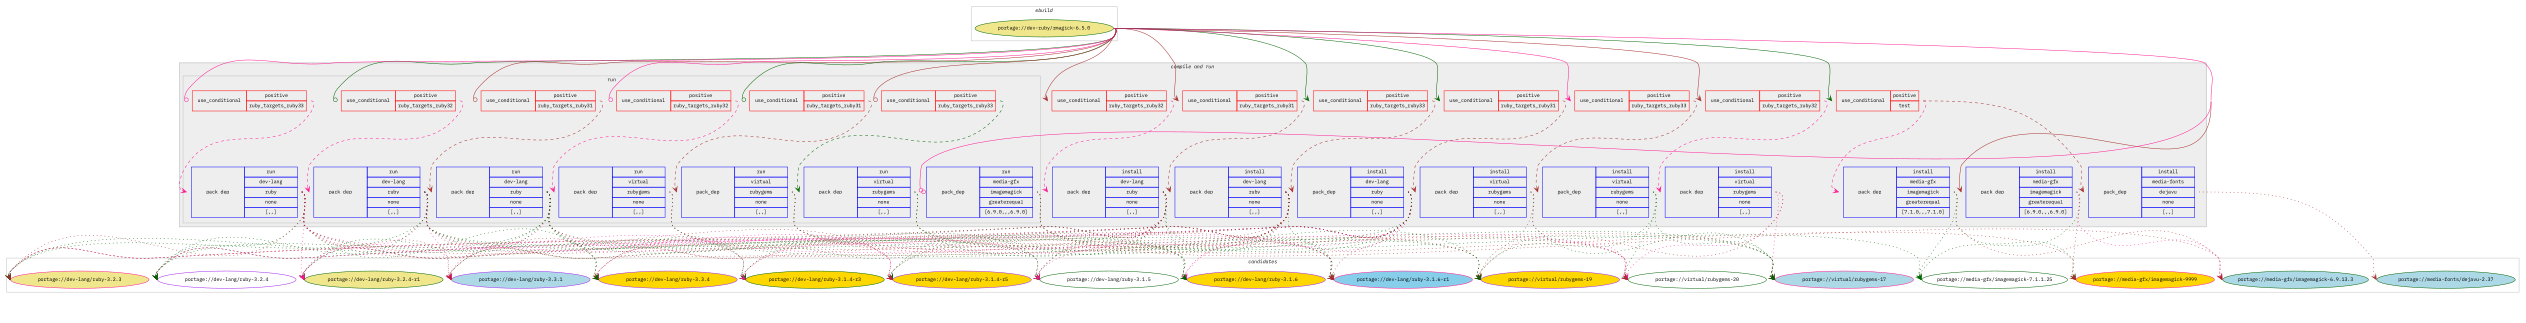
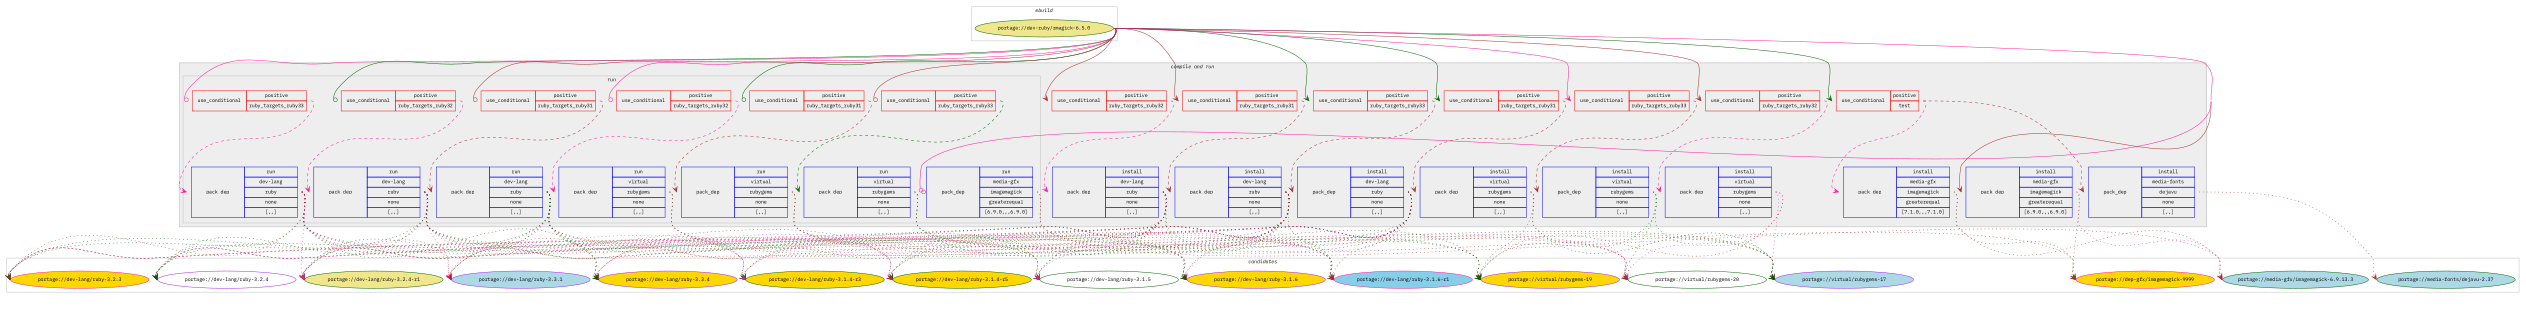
(80, 280) -> (80, 280)
(962, 280) -> (962, 280)
(1844, 280) -> (1844, 280)
(1995, 280) -> none
(2145, 280) -> (2145, 280)
